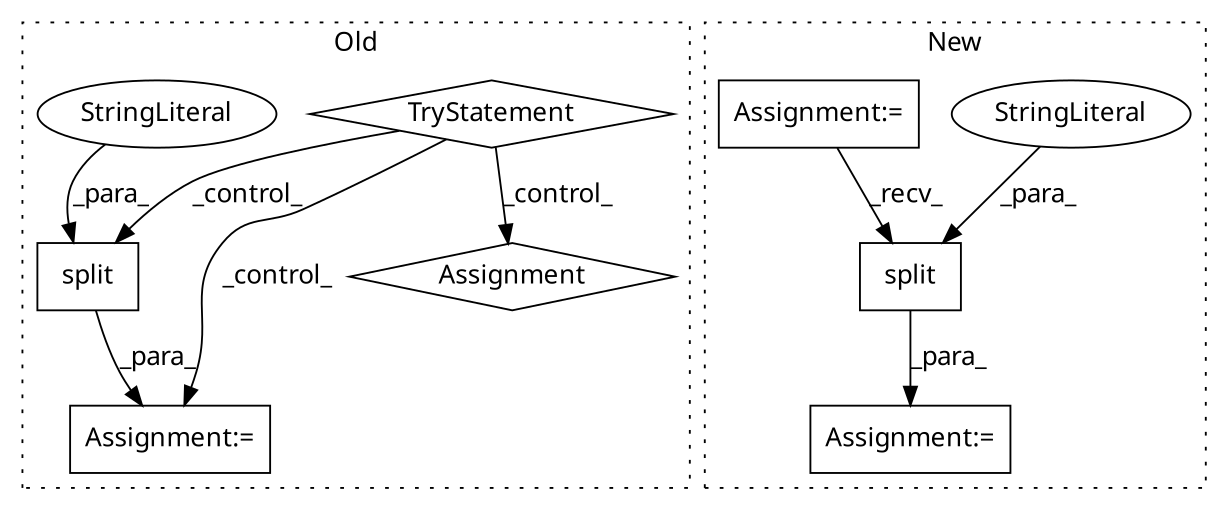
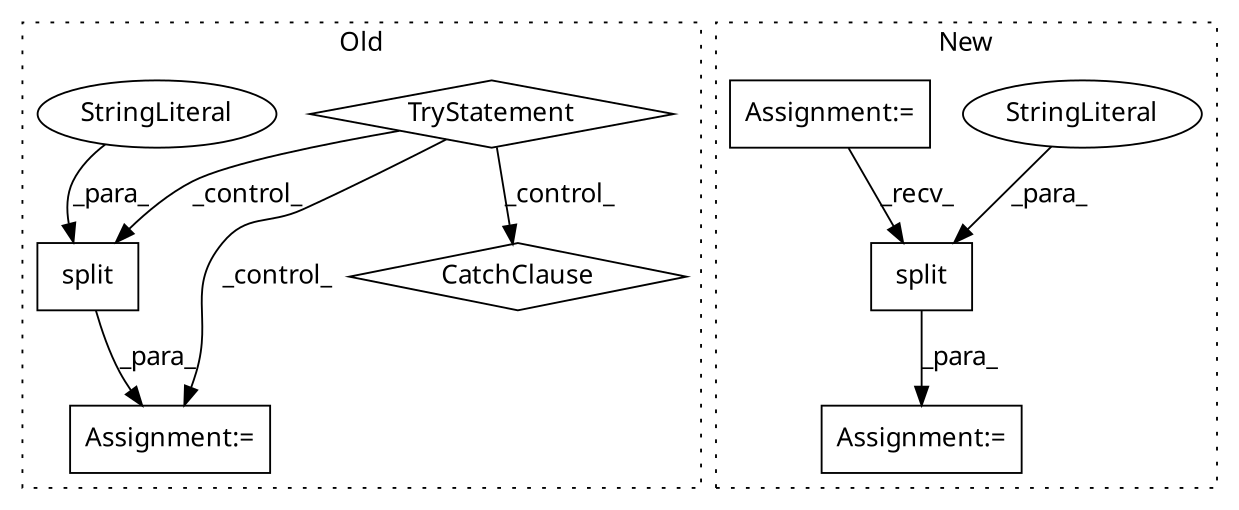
(512, 277) -> (518, 277)
